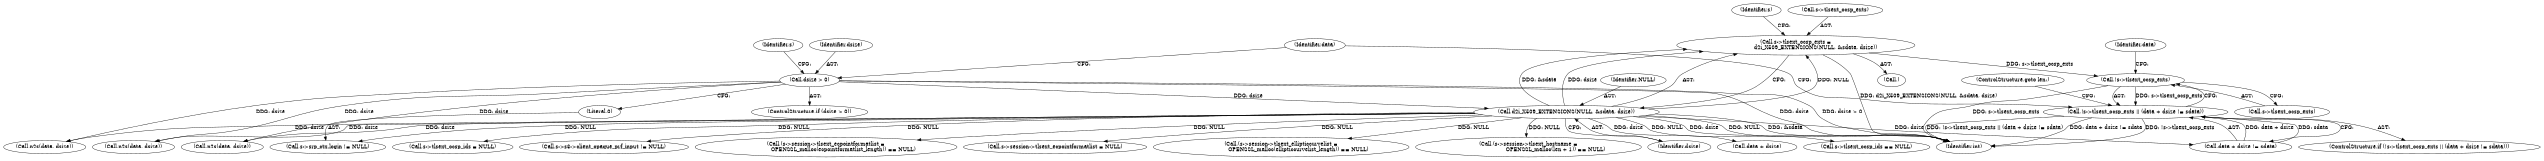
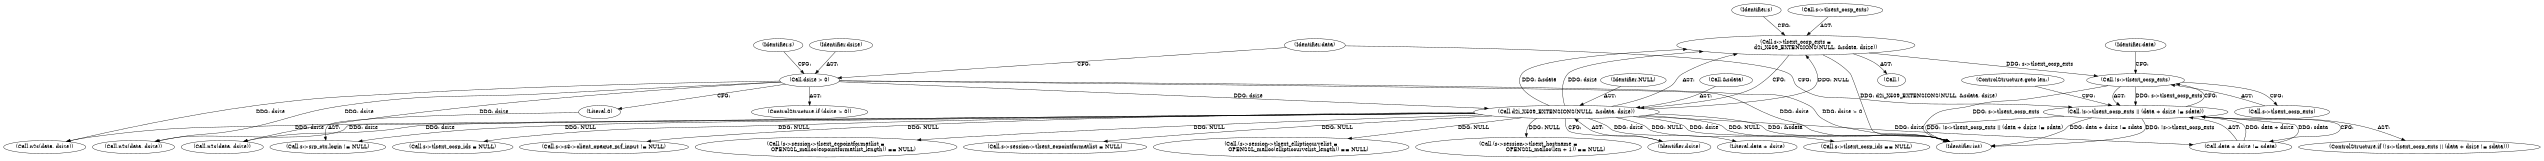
none -> (1726, 80)
(1757, 147) -> (1757, 147)
